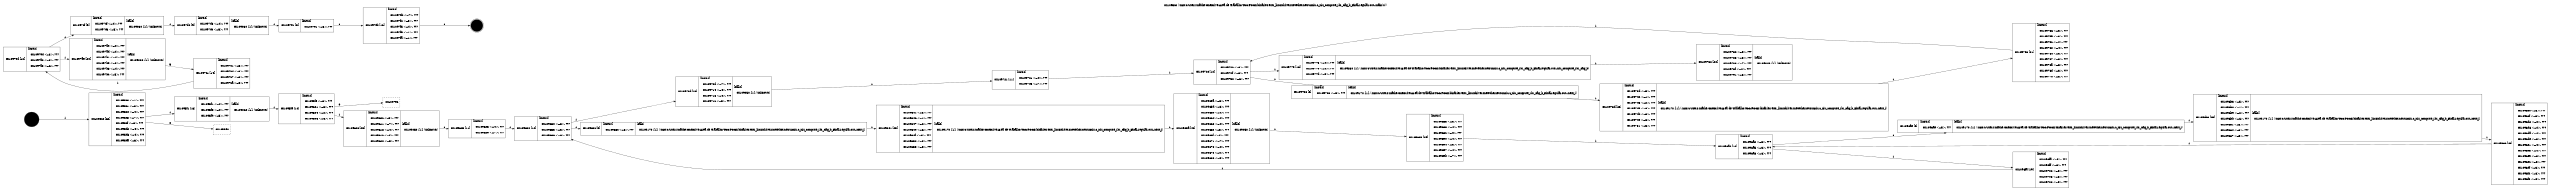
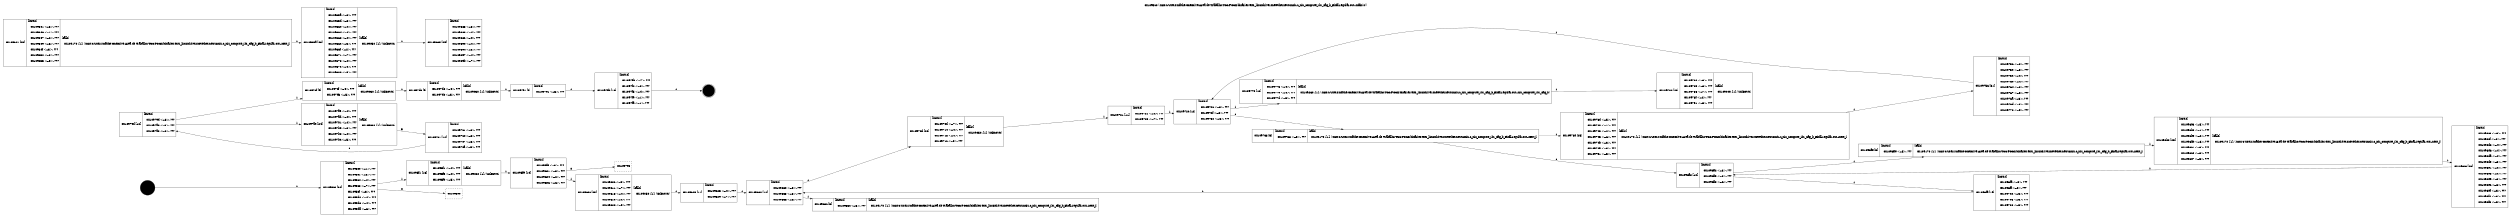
(871, 129) -> none
(1589, 142) -> (1554, 160)
